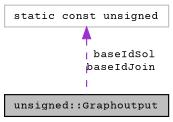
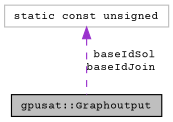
(87, 106) -> (87, 106)
